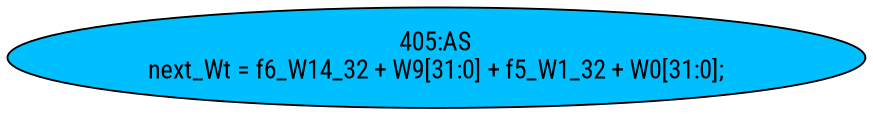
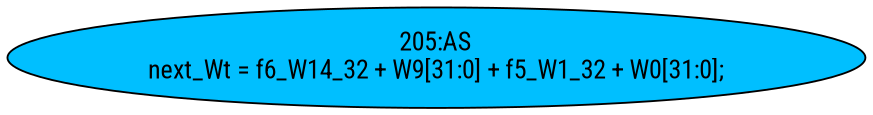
(436, 58) -> (436, 58)
